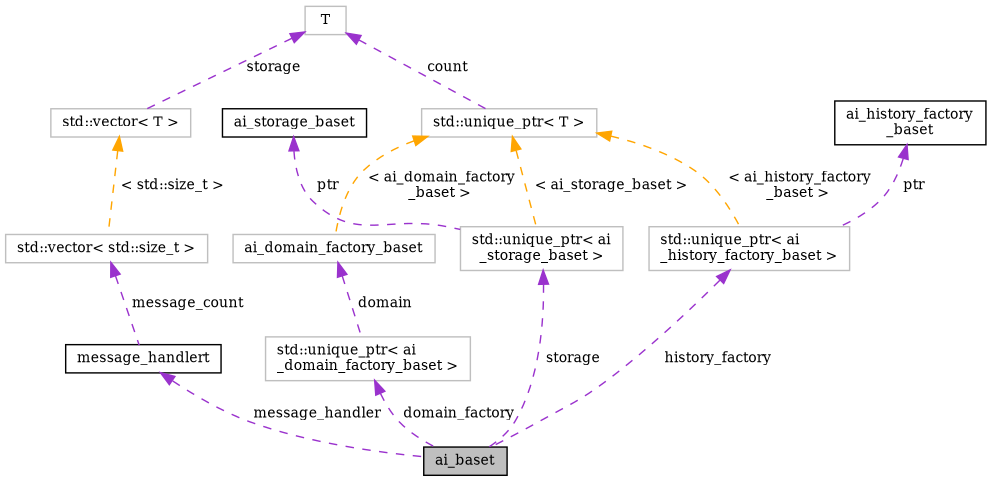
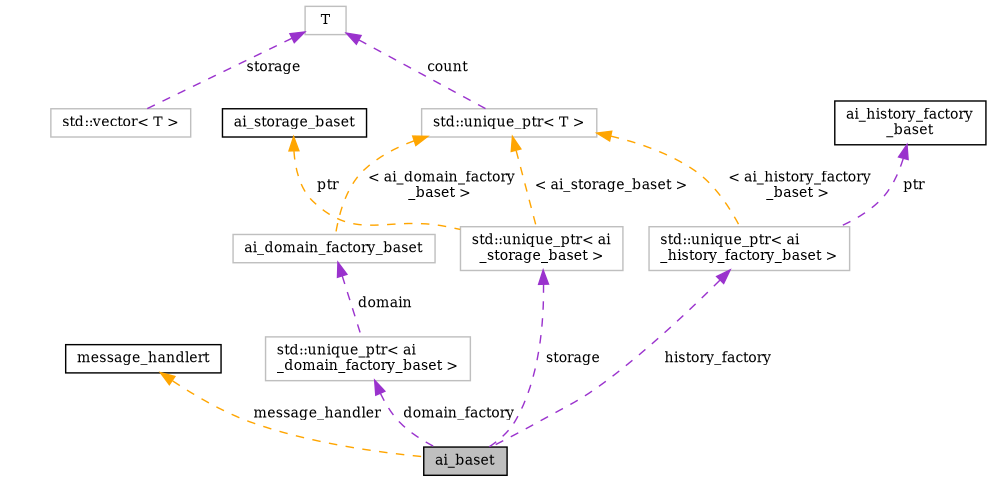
(356, 224) -> (356, 224)
(107, 249) -> none
(293, 435) -> (293, 435)
